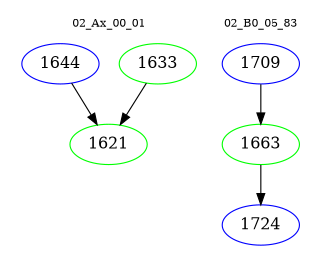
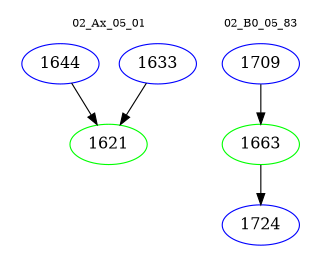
(109, 24) -> (109, 24)
(158, 64) -> (158, 64)
